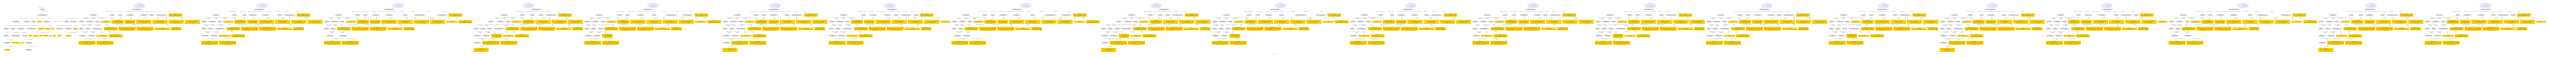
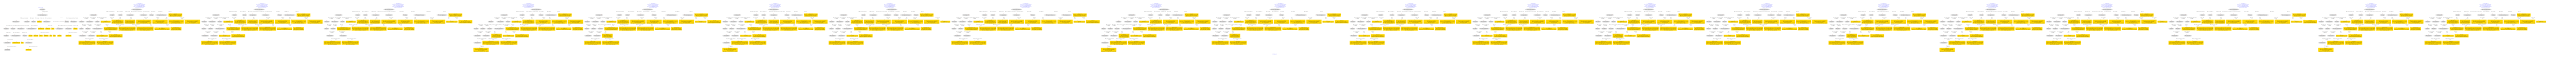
(51, 36) -> (51, 36)
(7, 50) -> (7, 50)
(29, 50) -> (29, 50)
